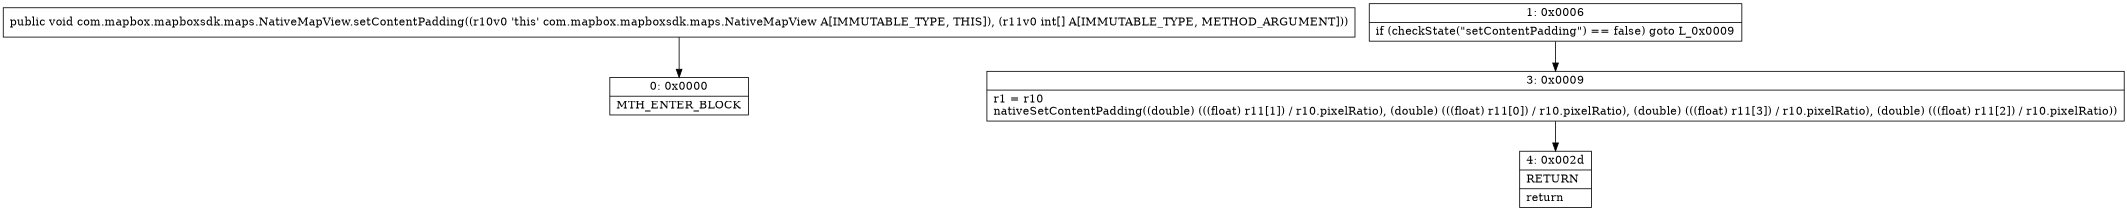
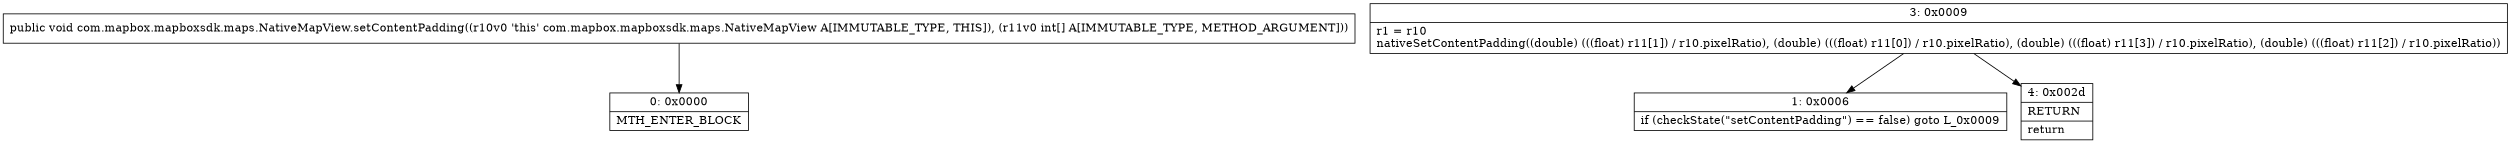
(1556, 52) -> (1879, 71)
